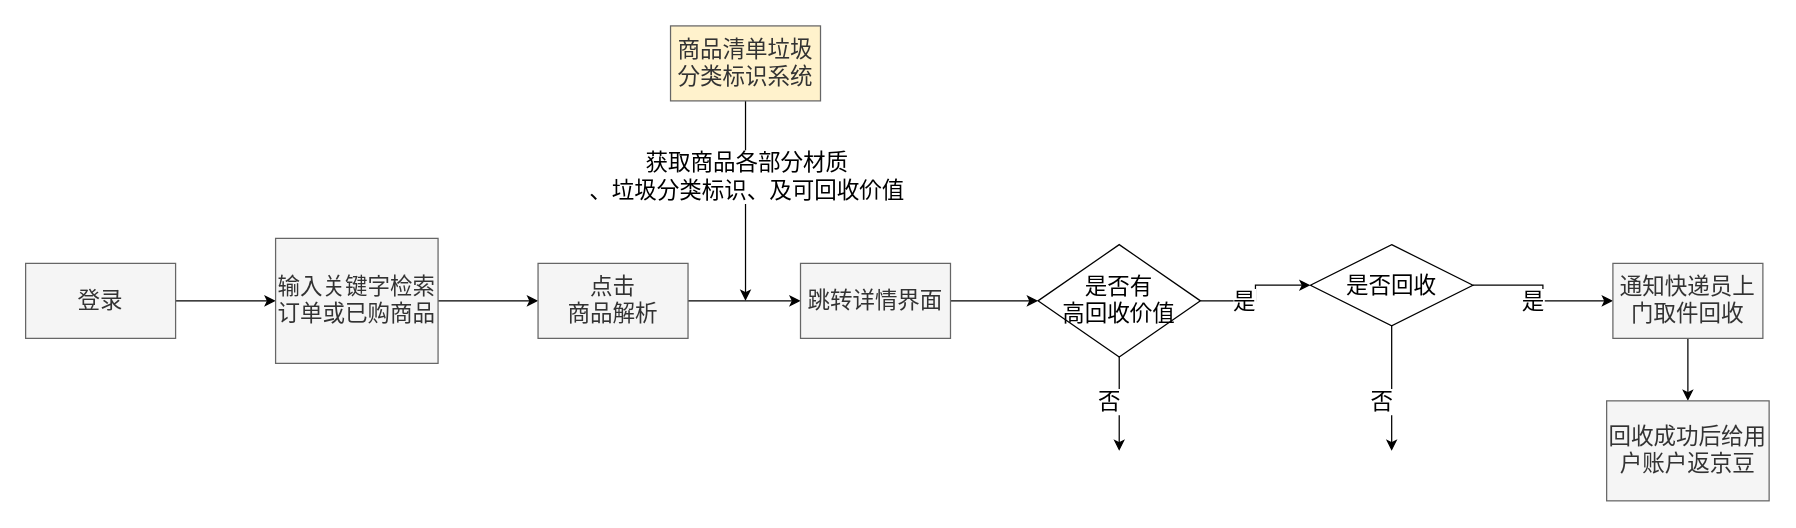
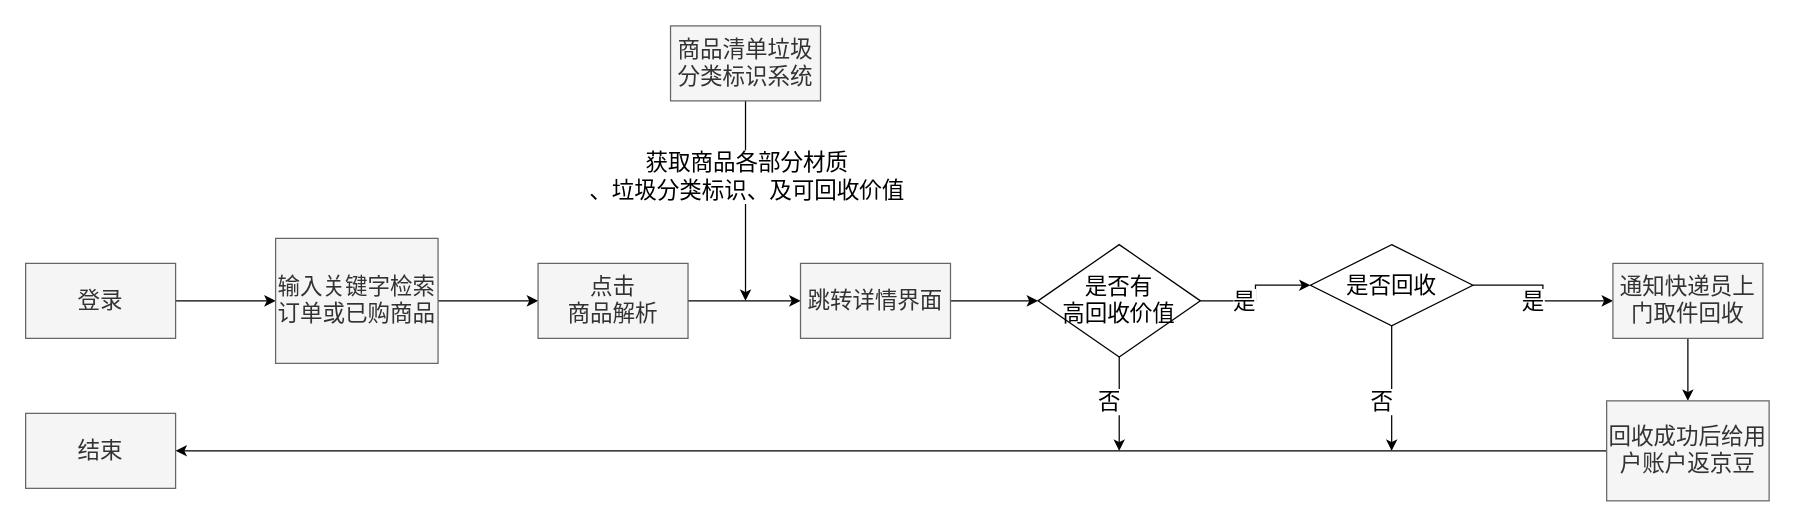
(746, 63) -> (746, 63)
none -> (101, 451)
none -> (896, 451)
